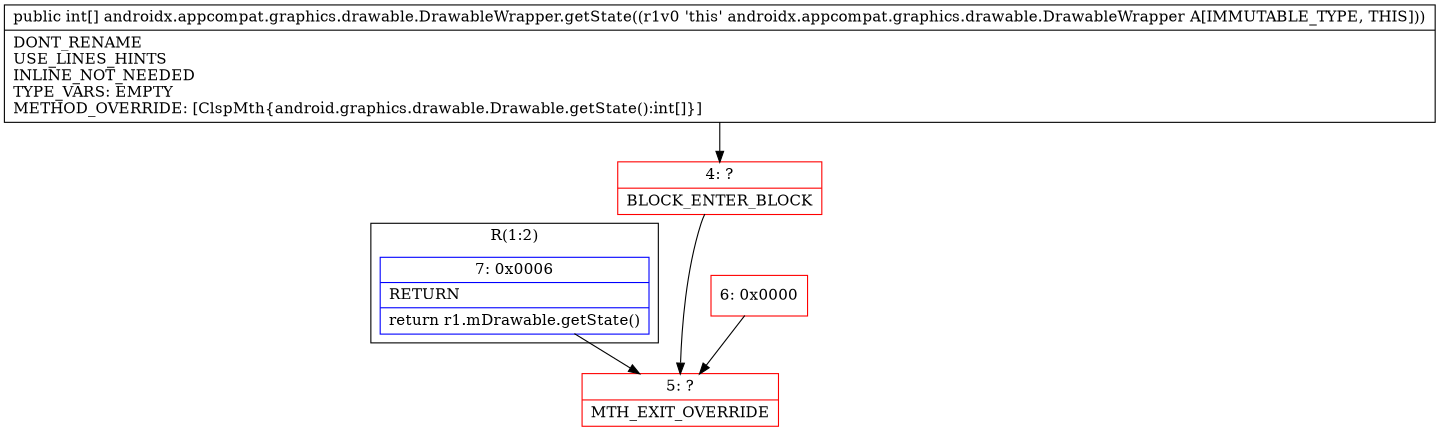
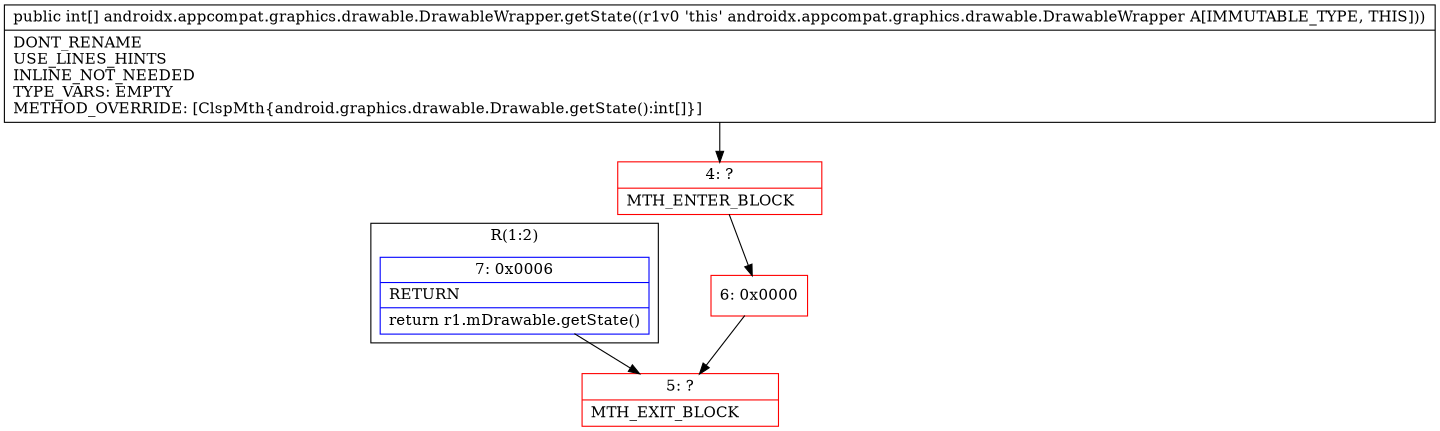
(720, 201) -> (711, 201)
(687, 287) -> (739, 240)
(680, 413) -> (665, 413)
